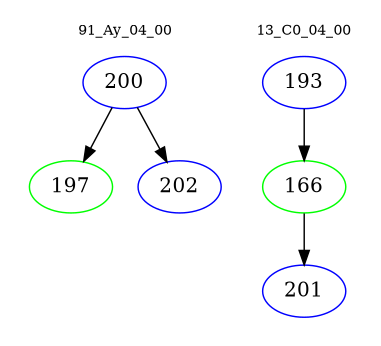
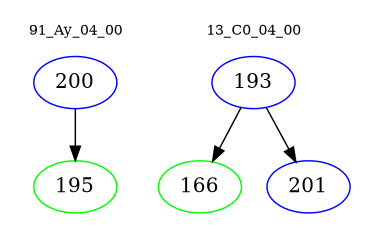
(71, 187) -> (75, 187)
(180, 187) -> none
(304, 232) -> (278, 128)
